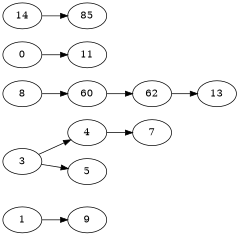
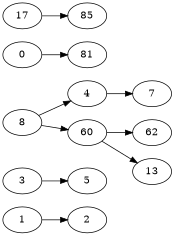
(22, 16) -> (22, 16)
(87, 55) -> (87, 55)
(181, 94) -> (117, 150)
(51, 149) -> (51, 110)
(87, 220) -> (87, 220)
